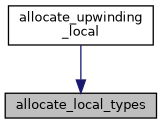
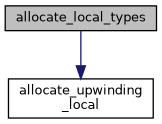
(81, 62) -> (81, 48)
